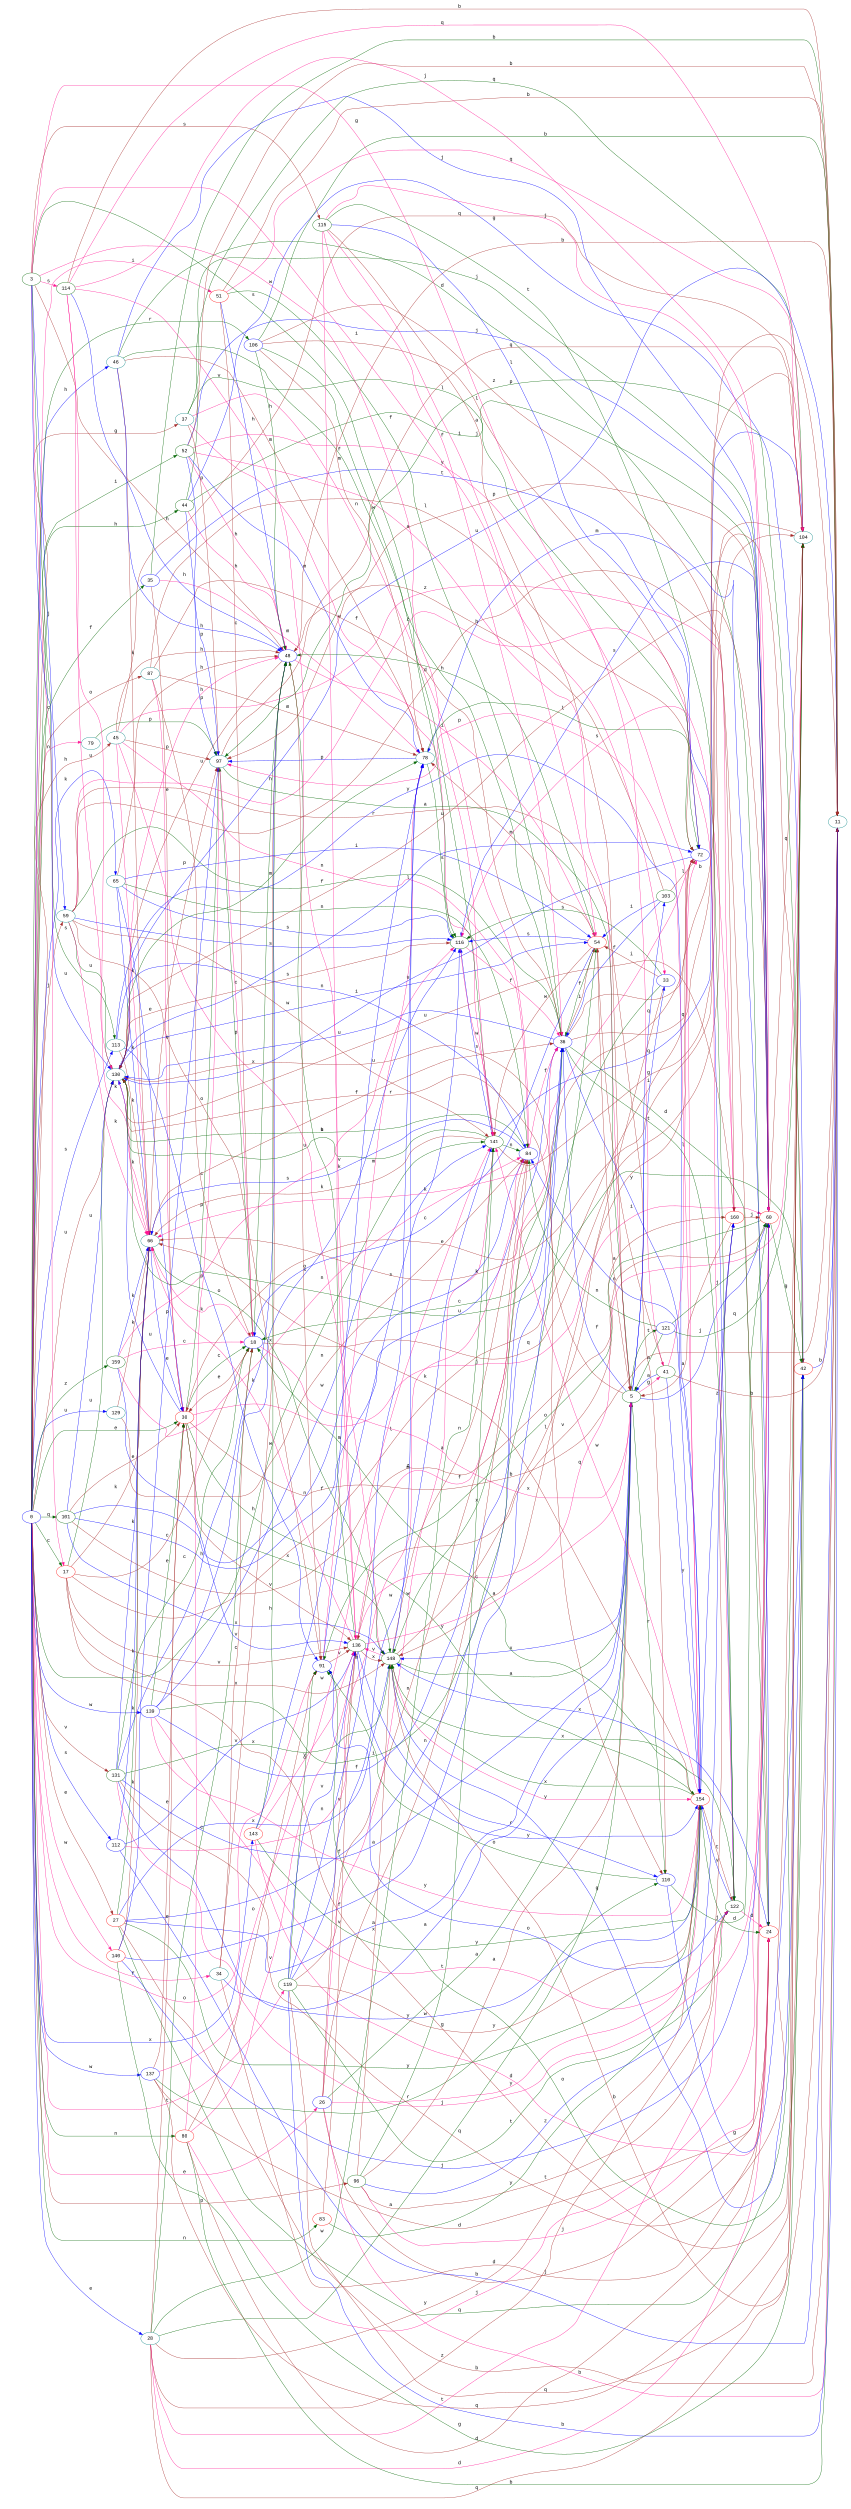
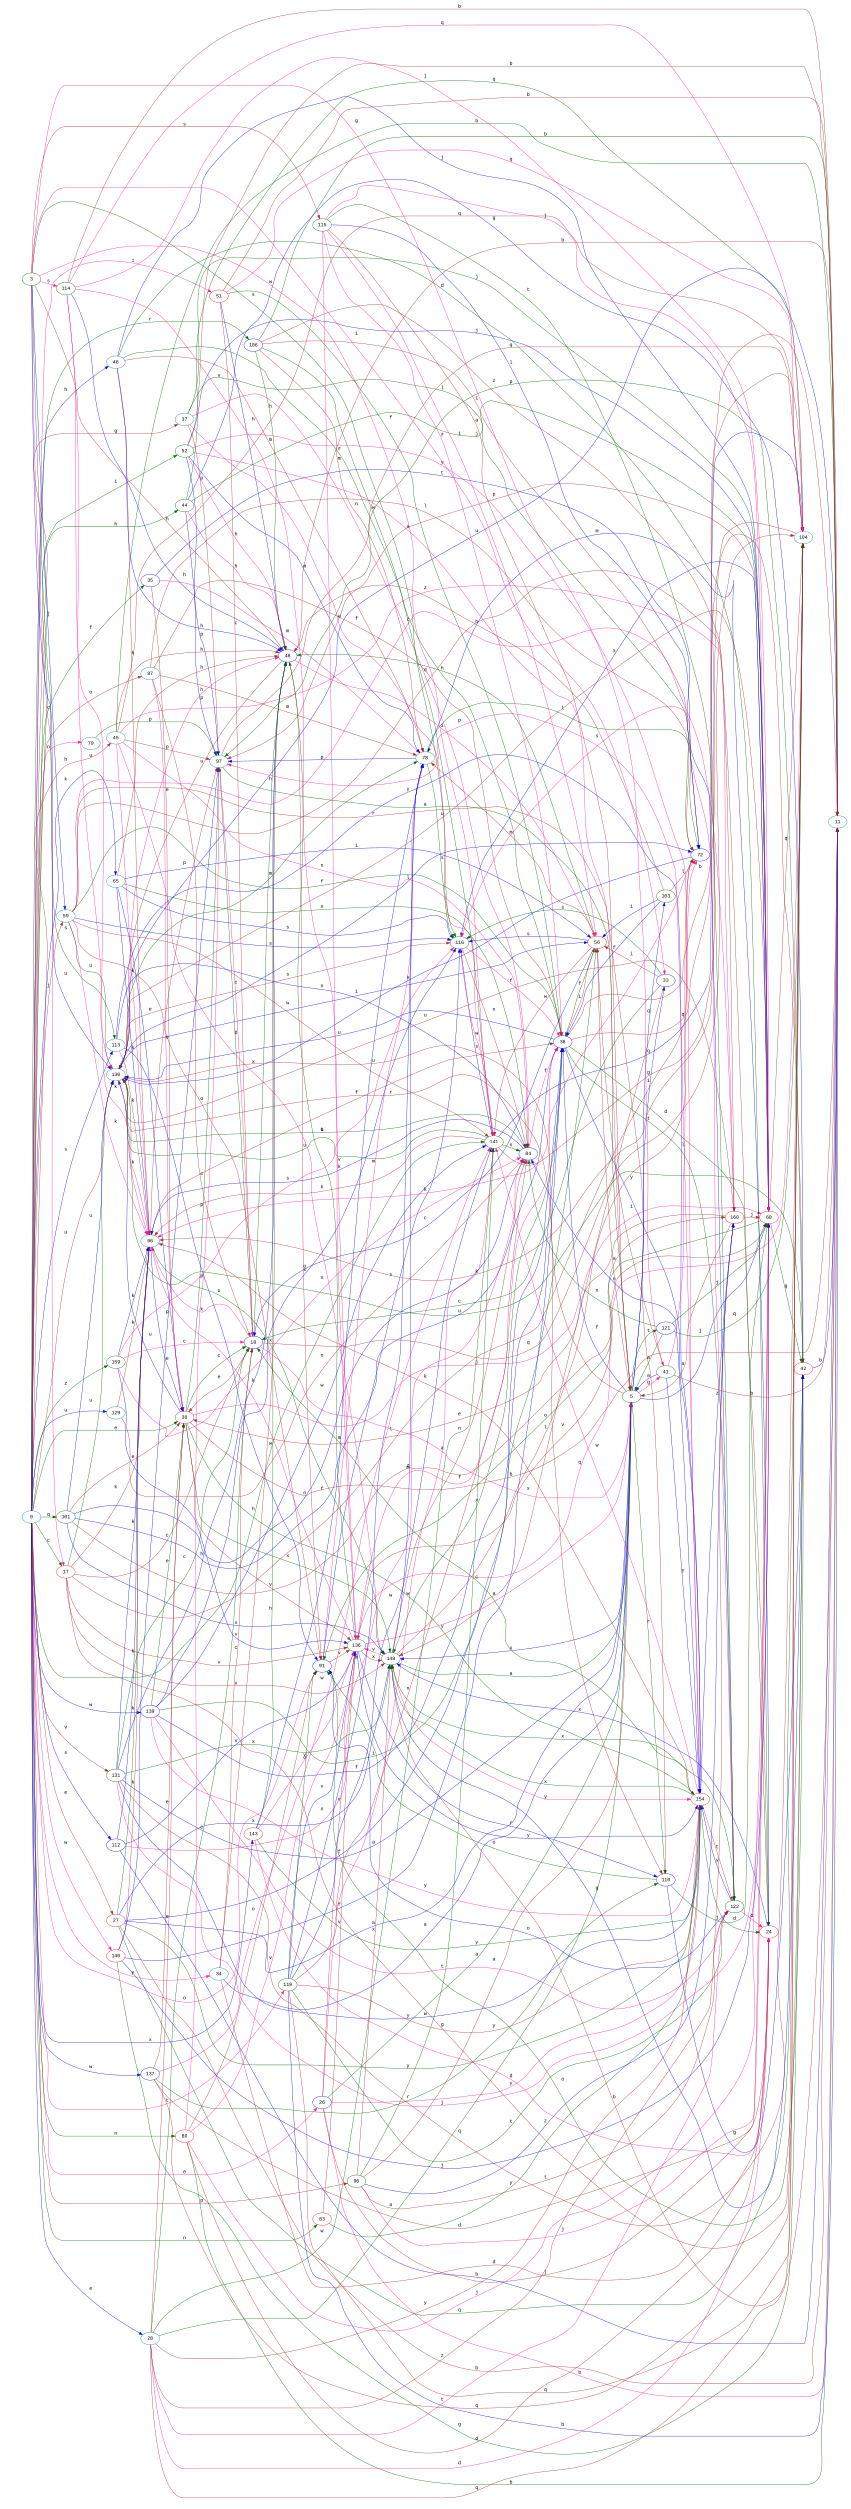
(673, 40) -> (561, 151)
(597, 942) -> (597, 942)
(536, 1215) -> (522, 1395)
(31, 1517) -> (31, 1517)
(462, 1639) -> (497, 1046)
